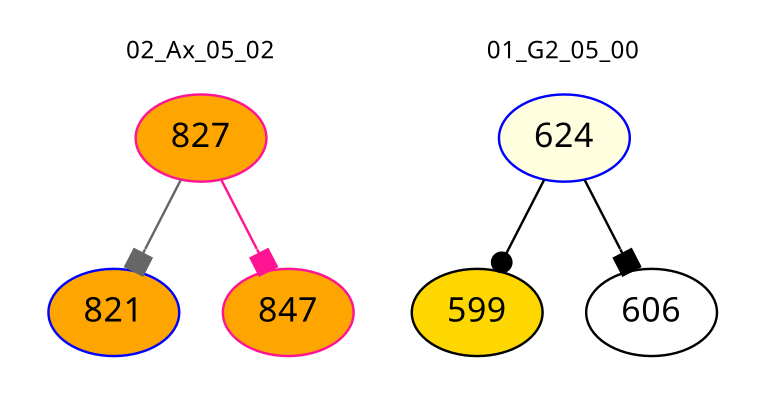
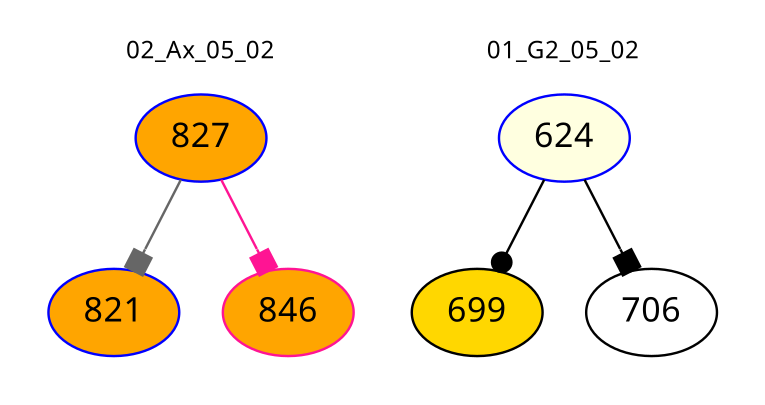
(564, 52) -> (564, 52)
(201, 138) -> (201, 138)
(288, 312) -> (288, 312)
(477, 312) -> (477, 312)
(652, 312) -> (652, 312)
